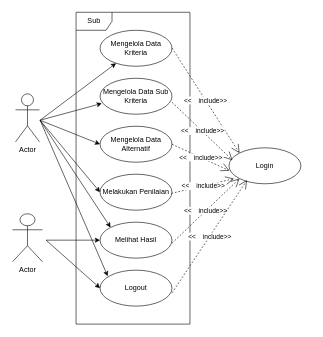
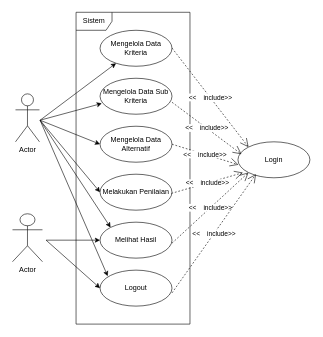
(94, 21) -> (94, 21)
(265, 166) -> (274, 160)
